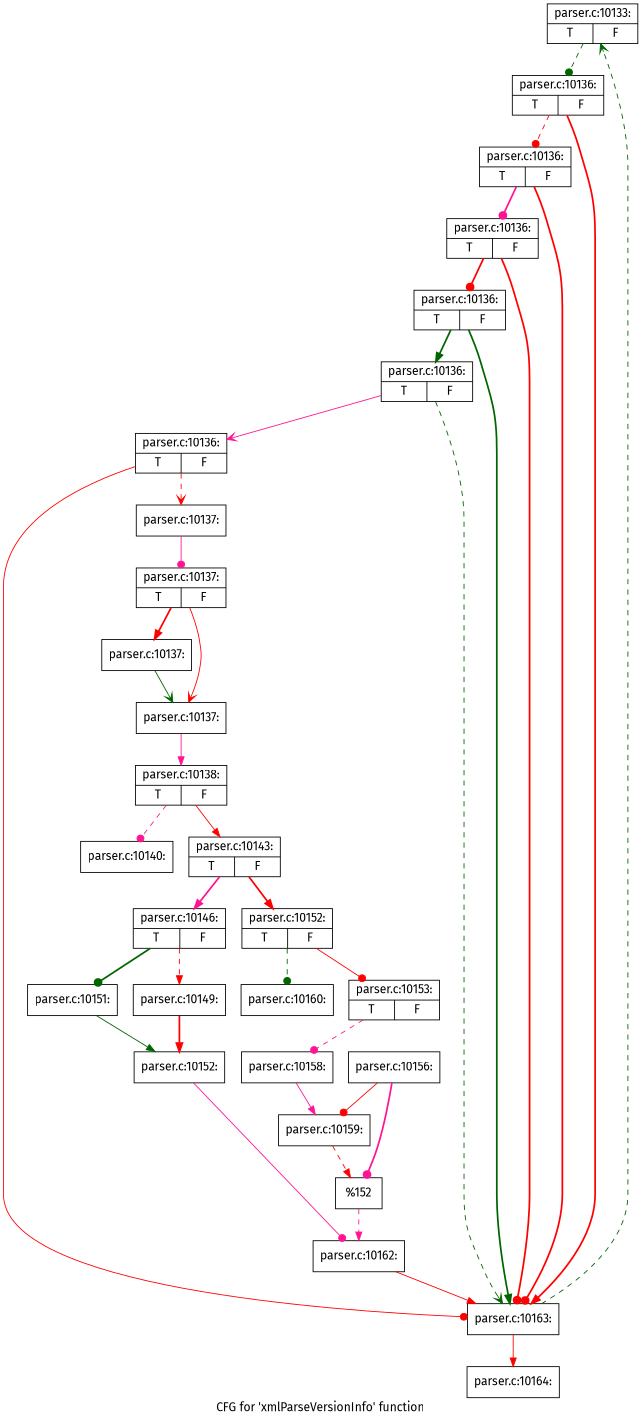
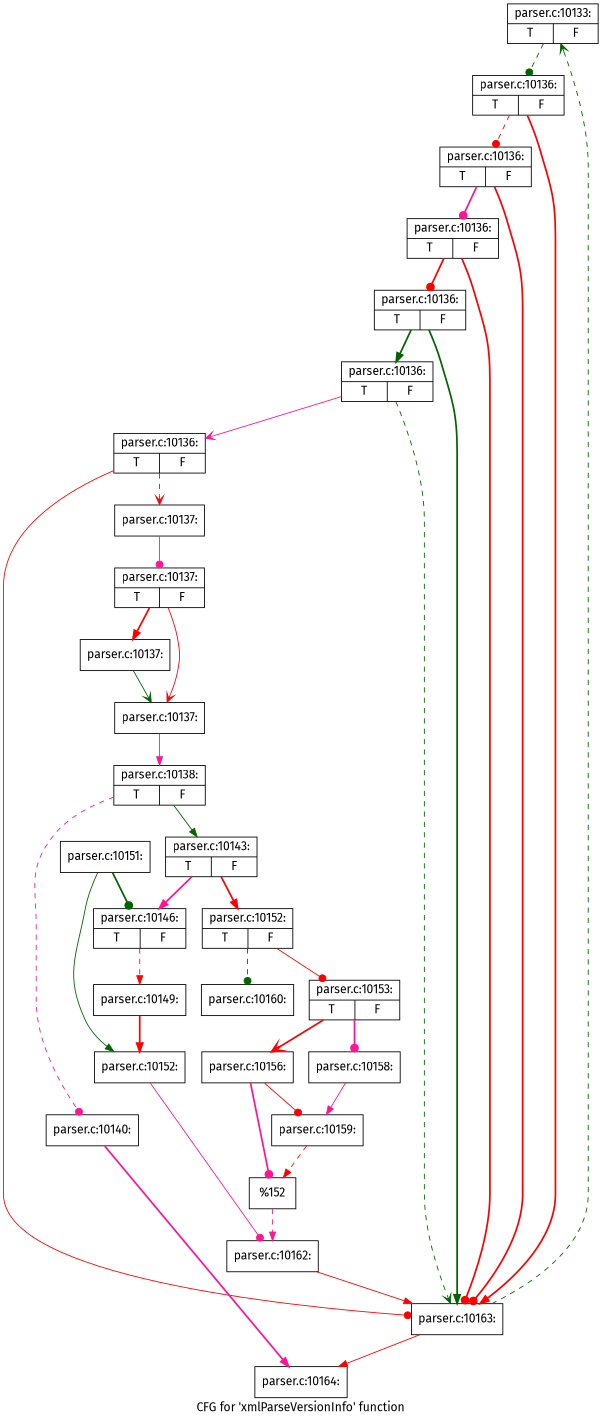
(205, 818) -> (183, 818)
(126, 964) -> (120, 887)
none -> (301, 1034)
(340, 1034) -> (354, 1032)
none -> (194, 1253)
